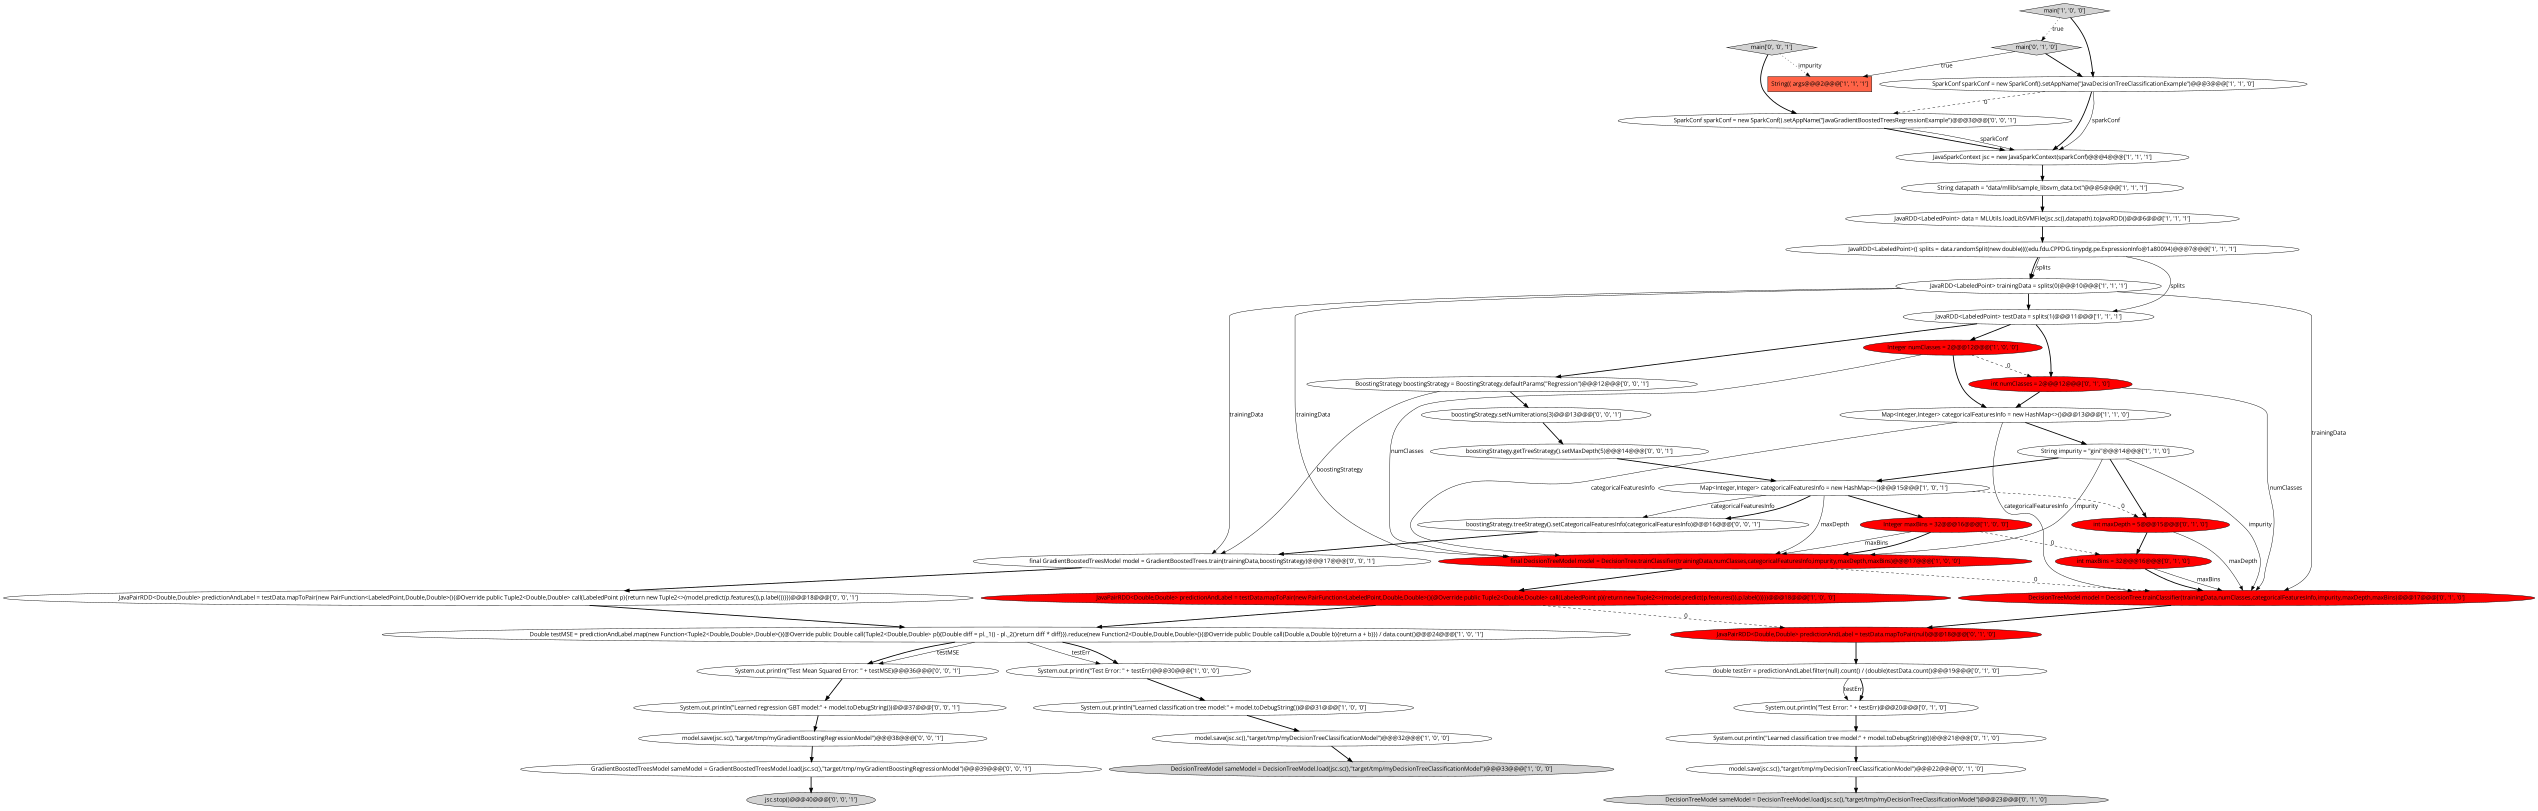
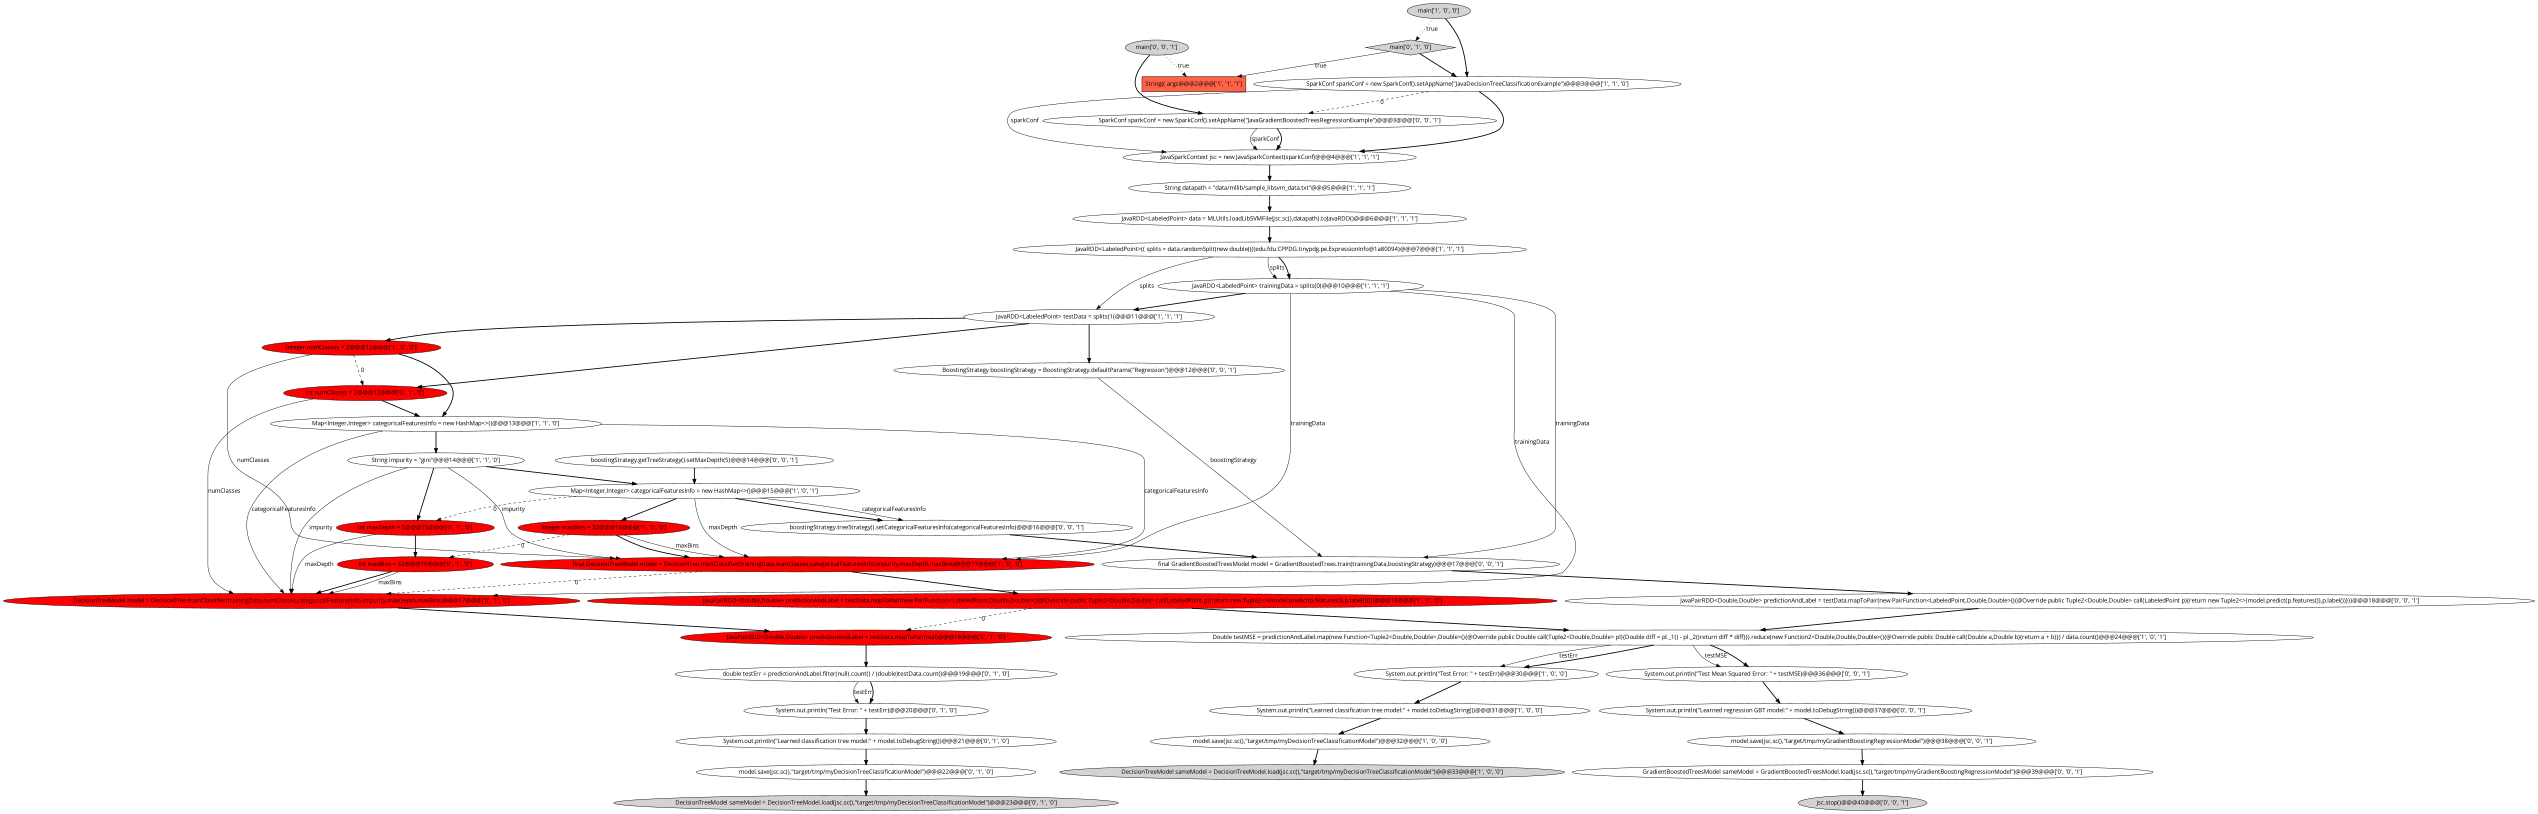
(2065, 11) -> (1439, 11)
(1772, 48) -> (1157, 48)
(1810, 66) -> (1183, 66)
(1536, 415) -> none
